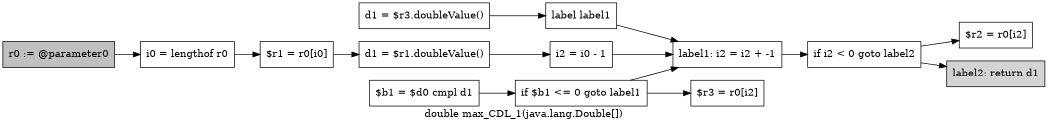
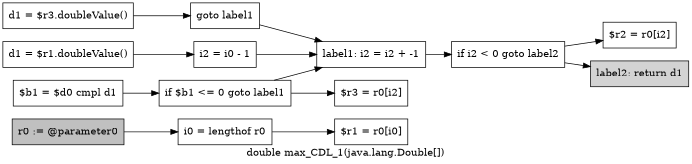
(581, 16) -> (225, 16)
(343, 54) -> none
